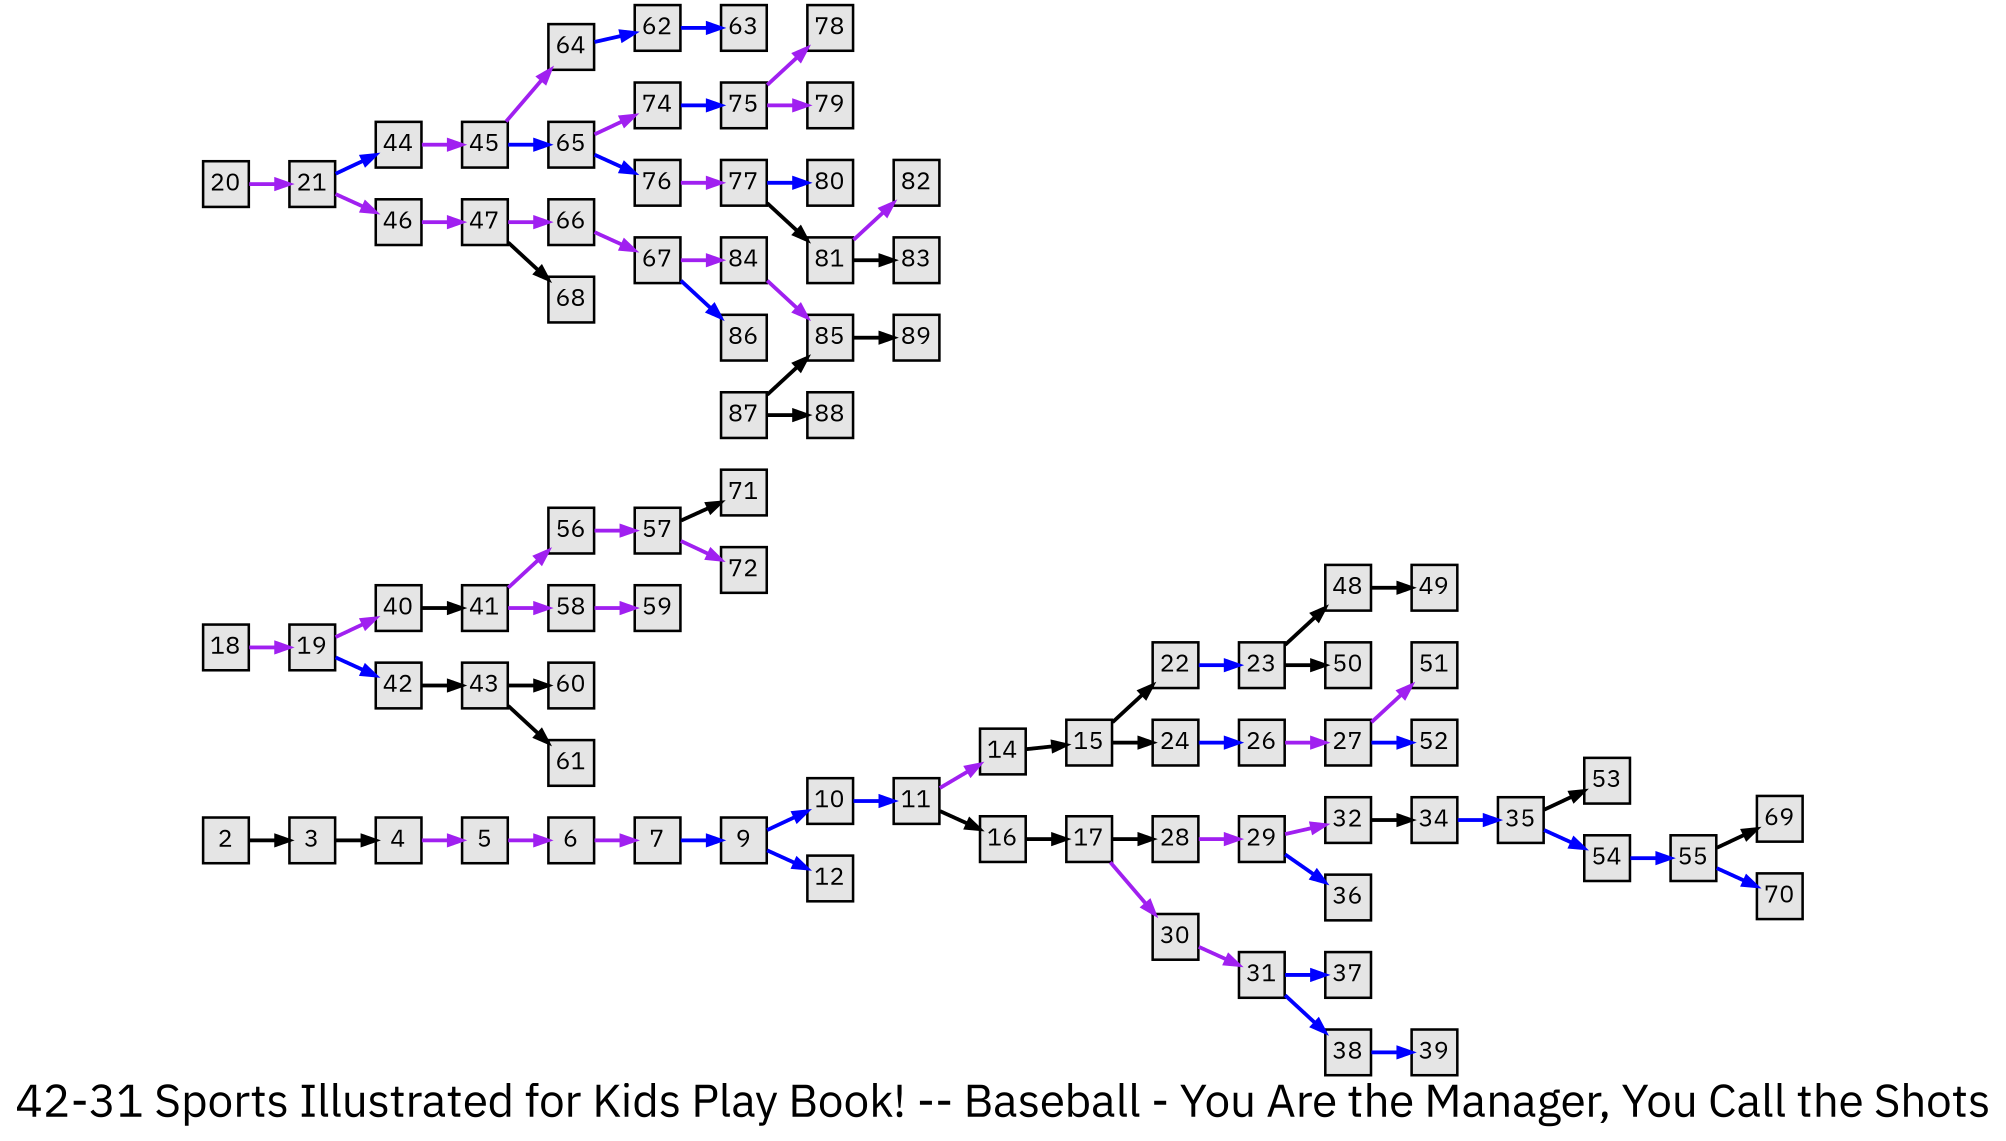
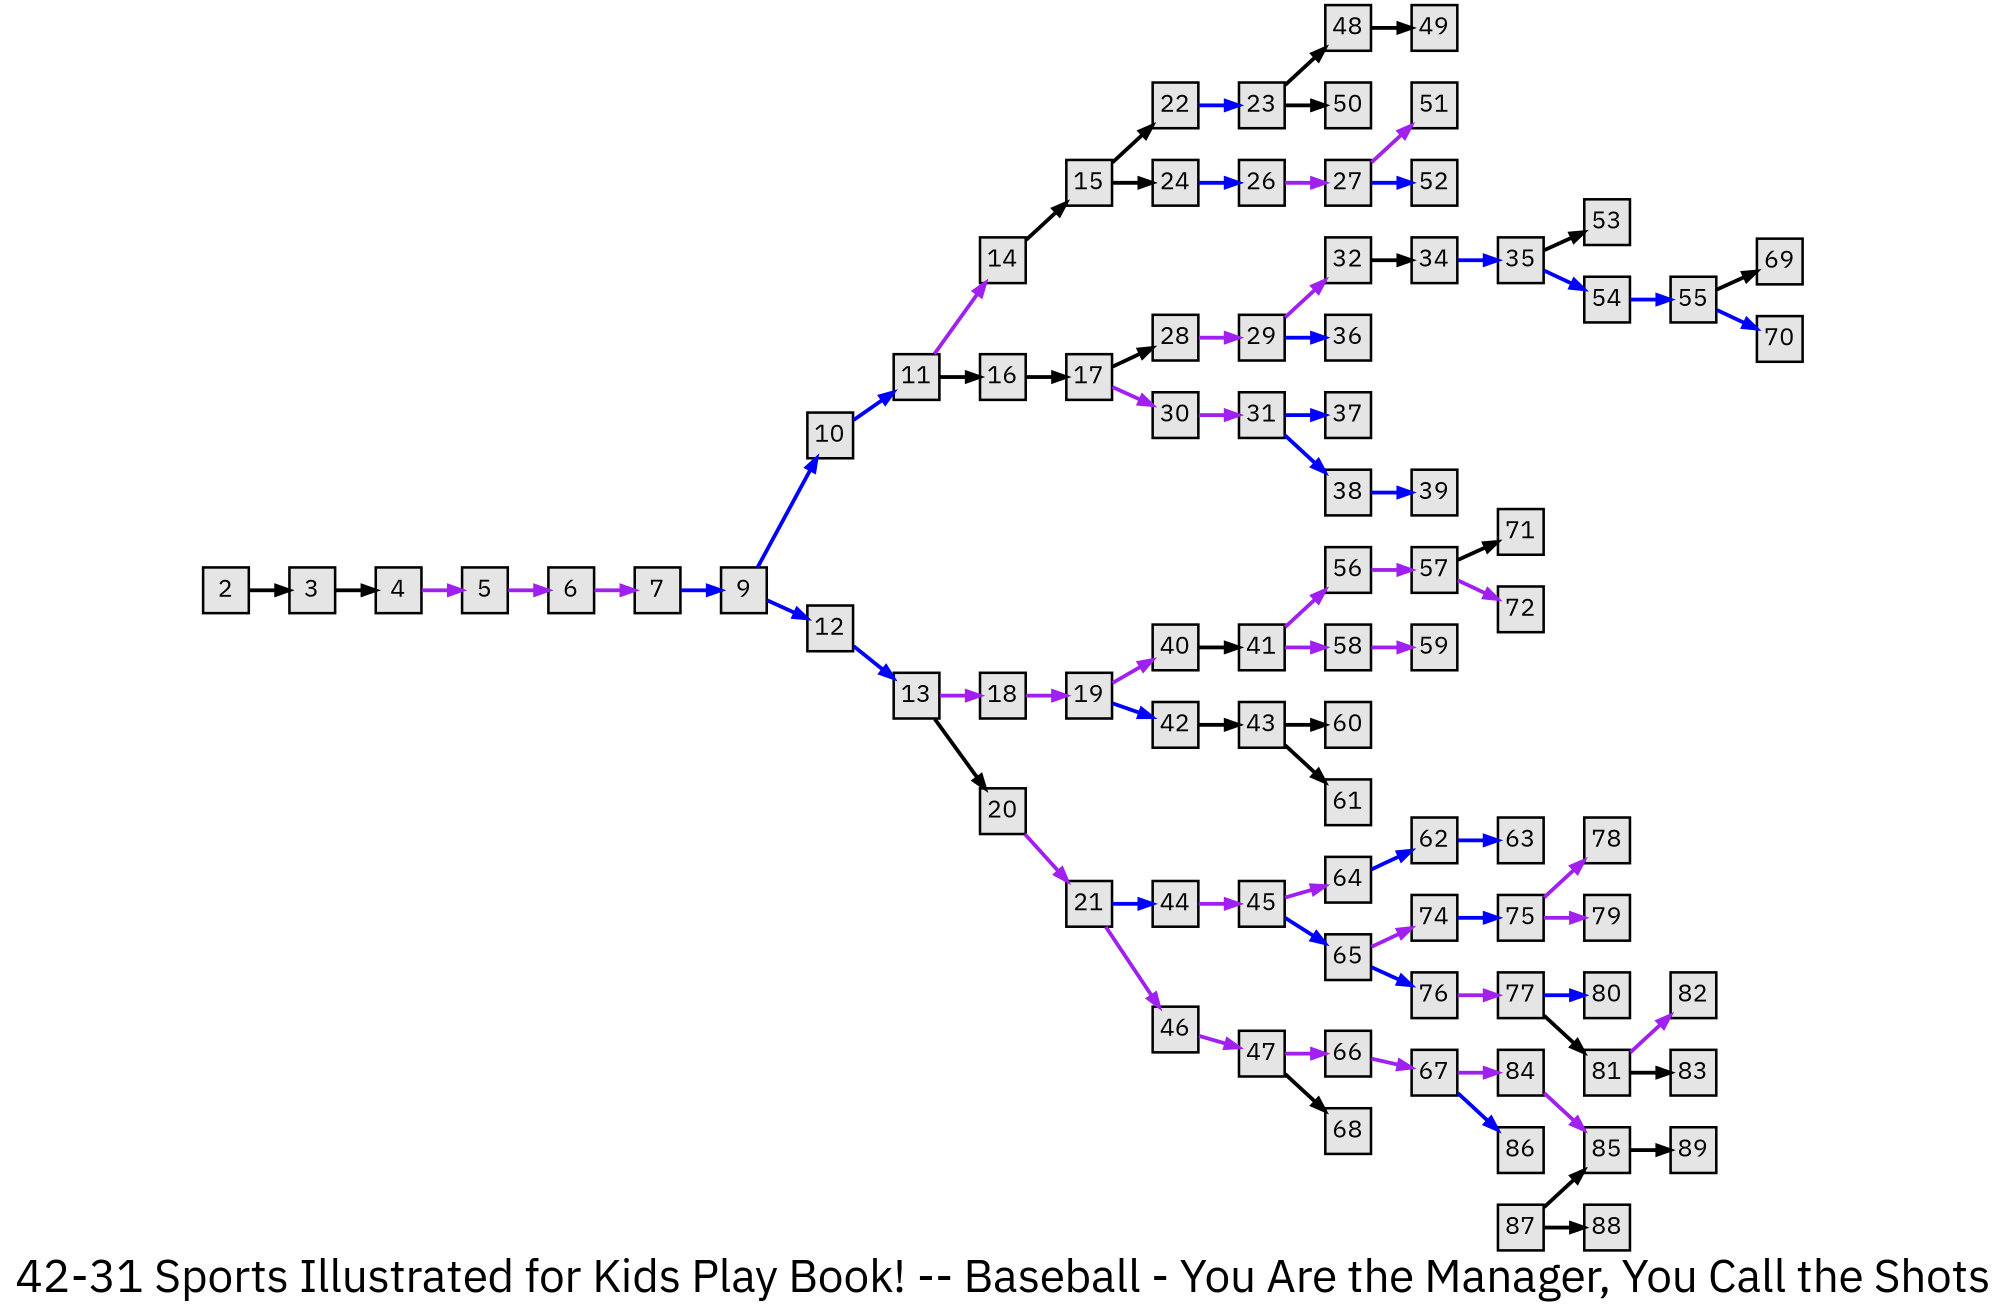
none -> (917, 696)
